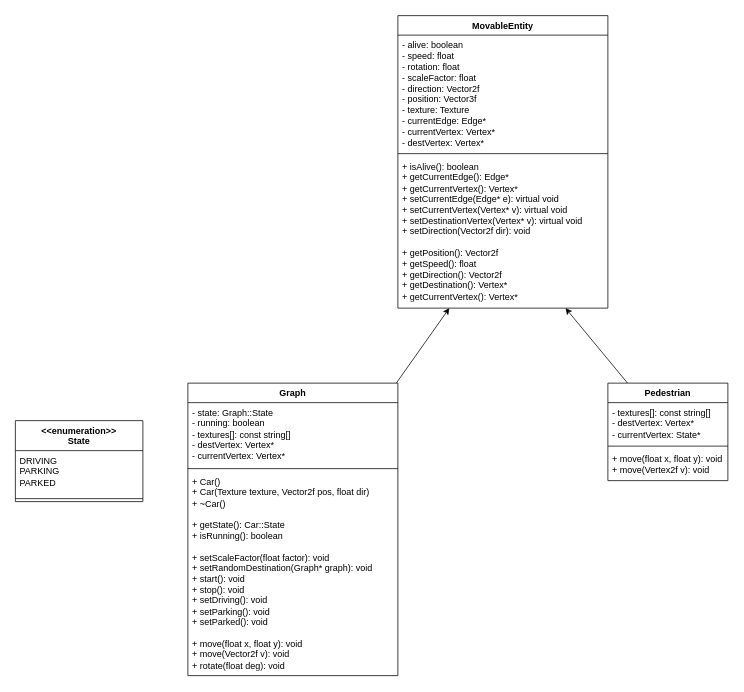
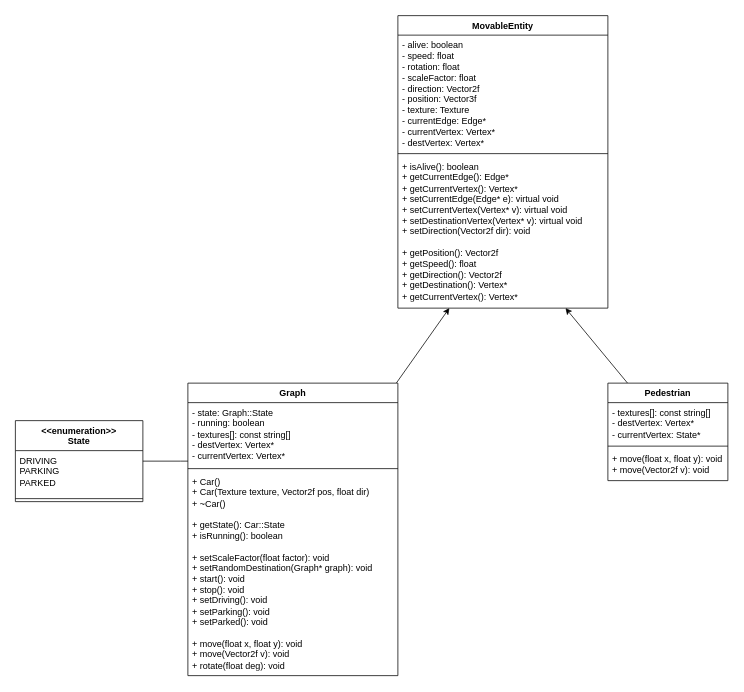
none -> (164, 461)
(669, 470) -> (669, 470)
